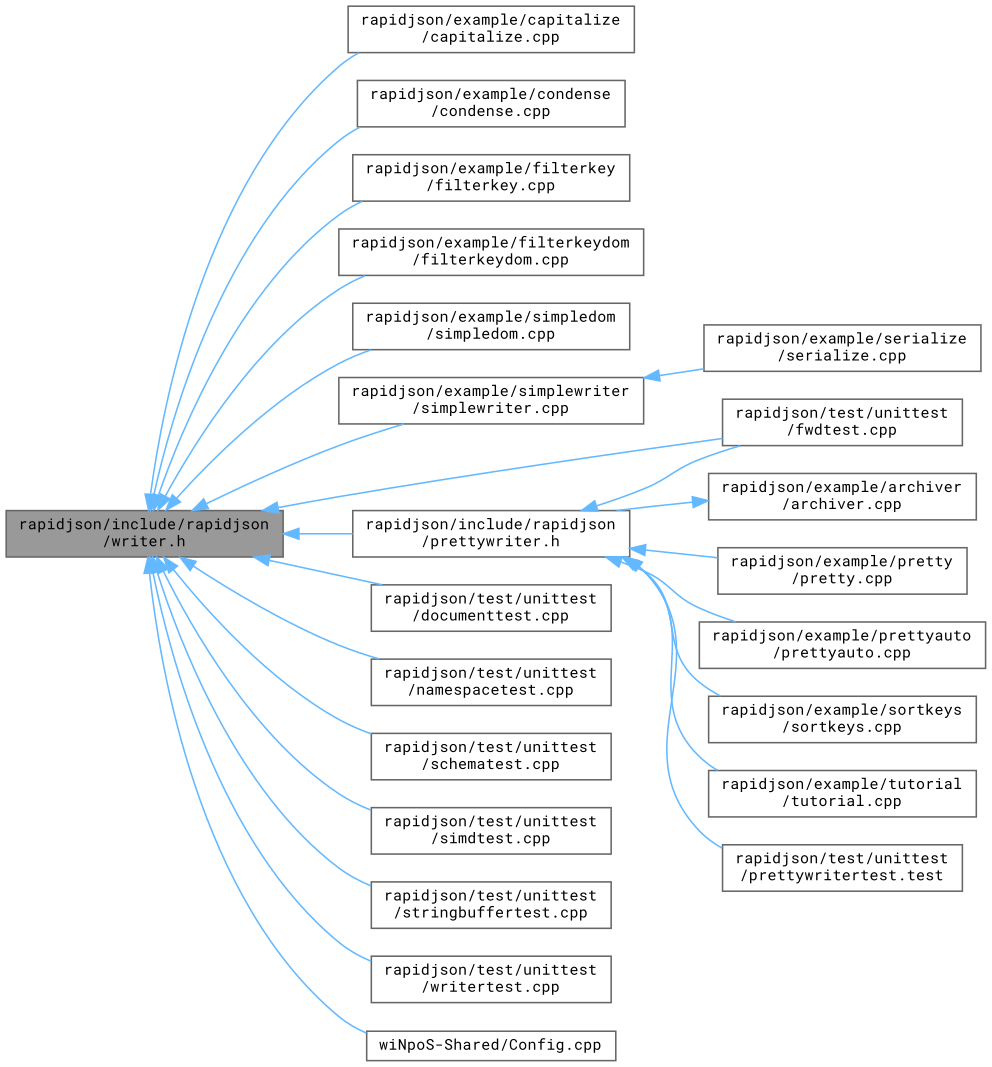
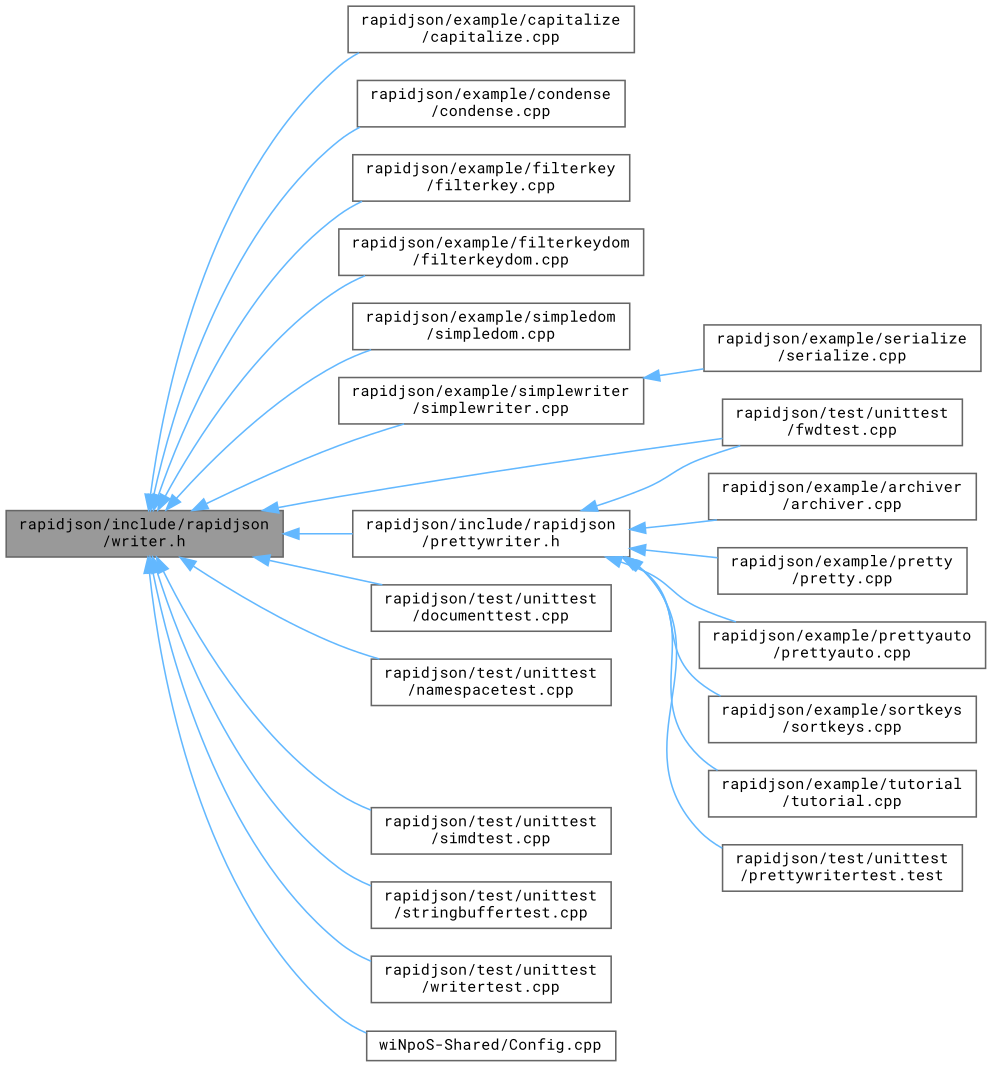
(654, 506) -> (681, 524)
(491, 757) -> none
